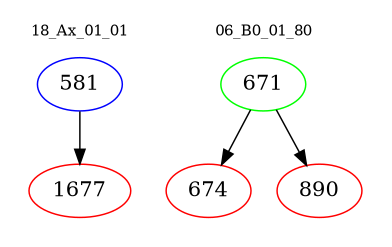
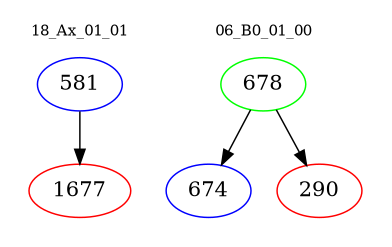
(264, 32) -> (264, 32)
(263, 84) -> (263, 84)
(209, 191) -> (209, 191)
(320, 191) -> (320, 191)
